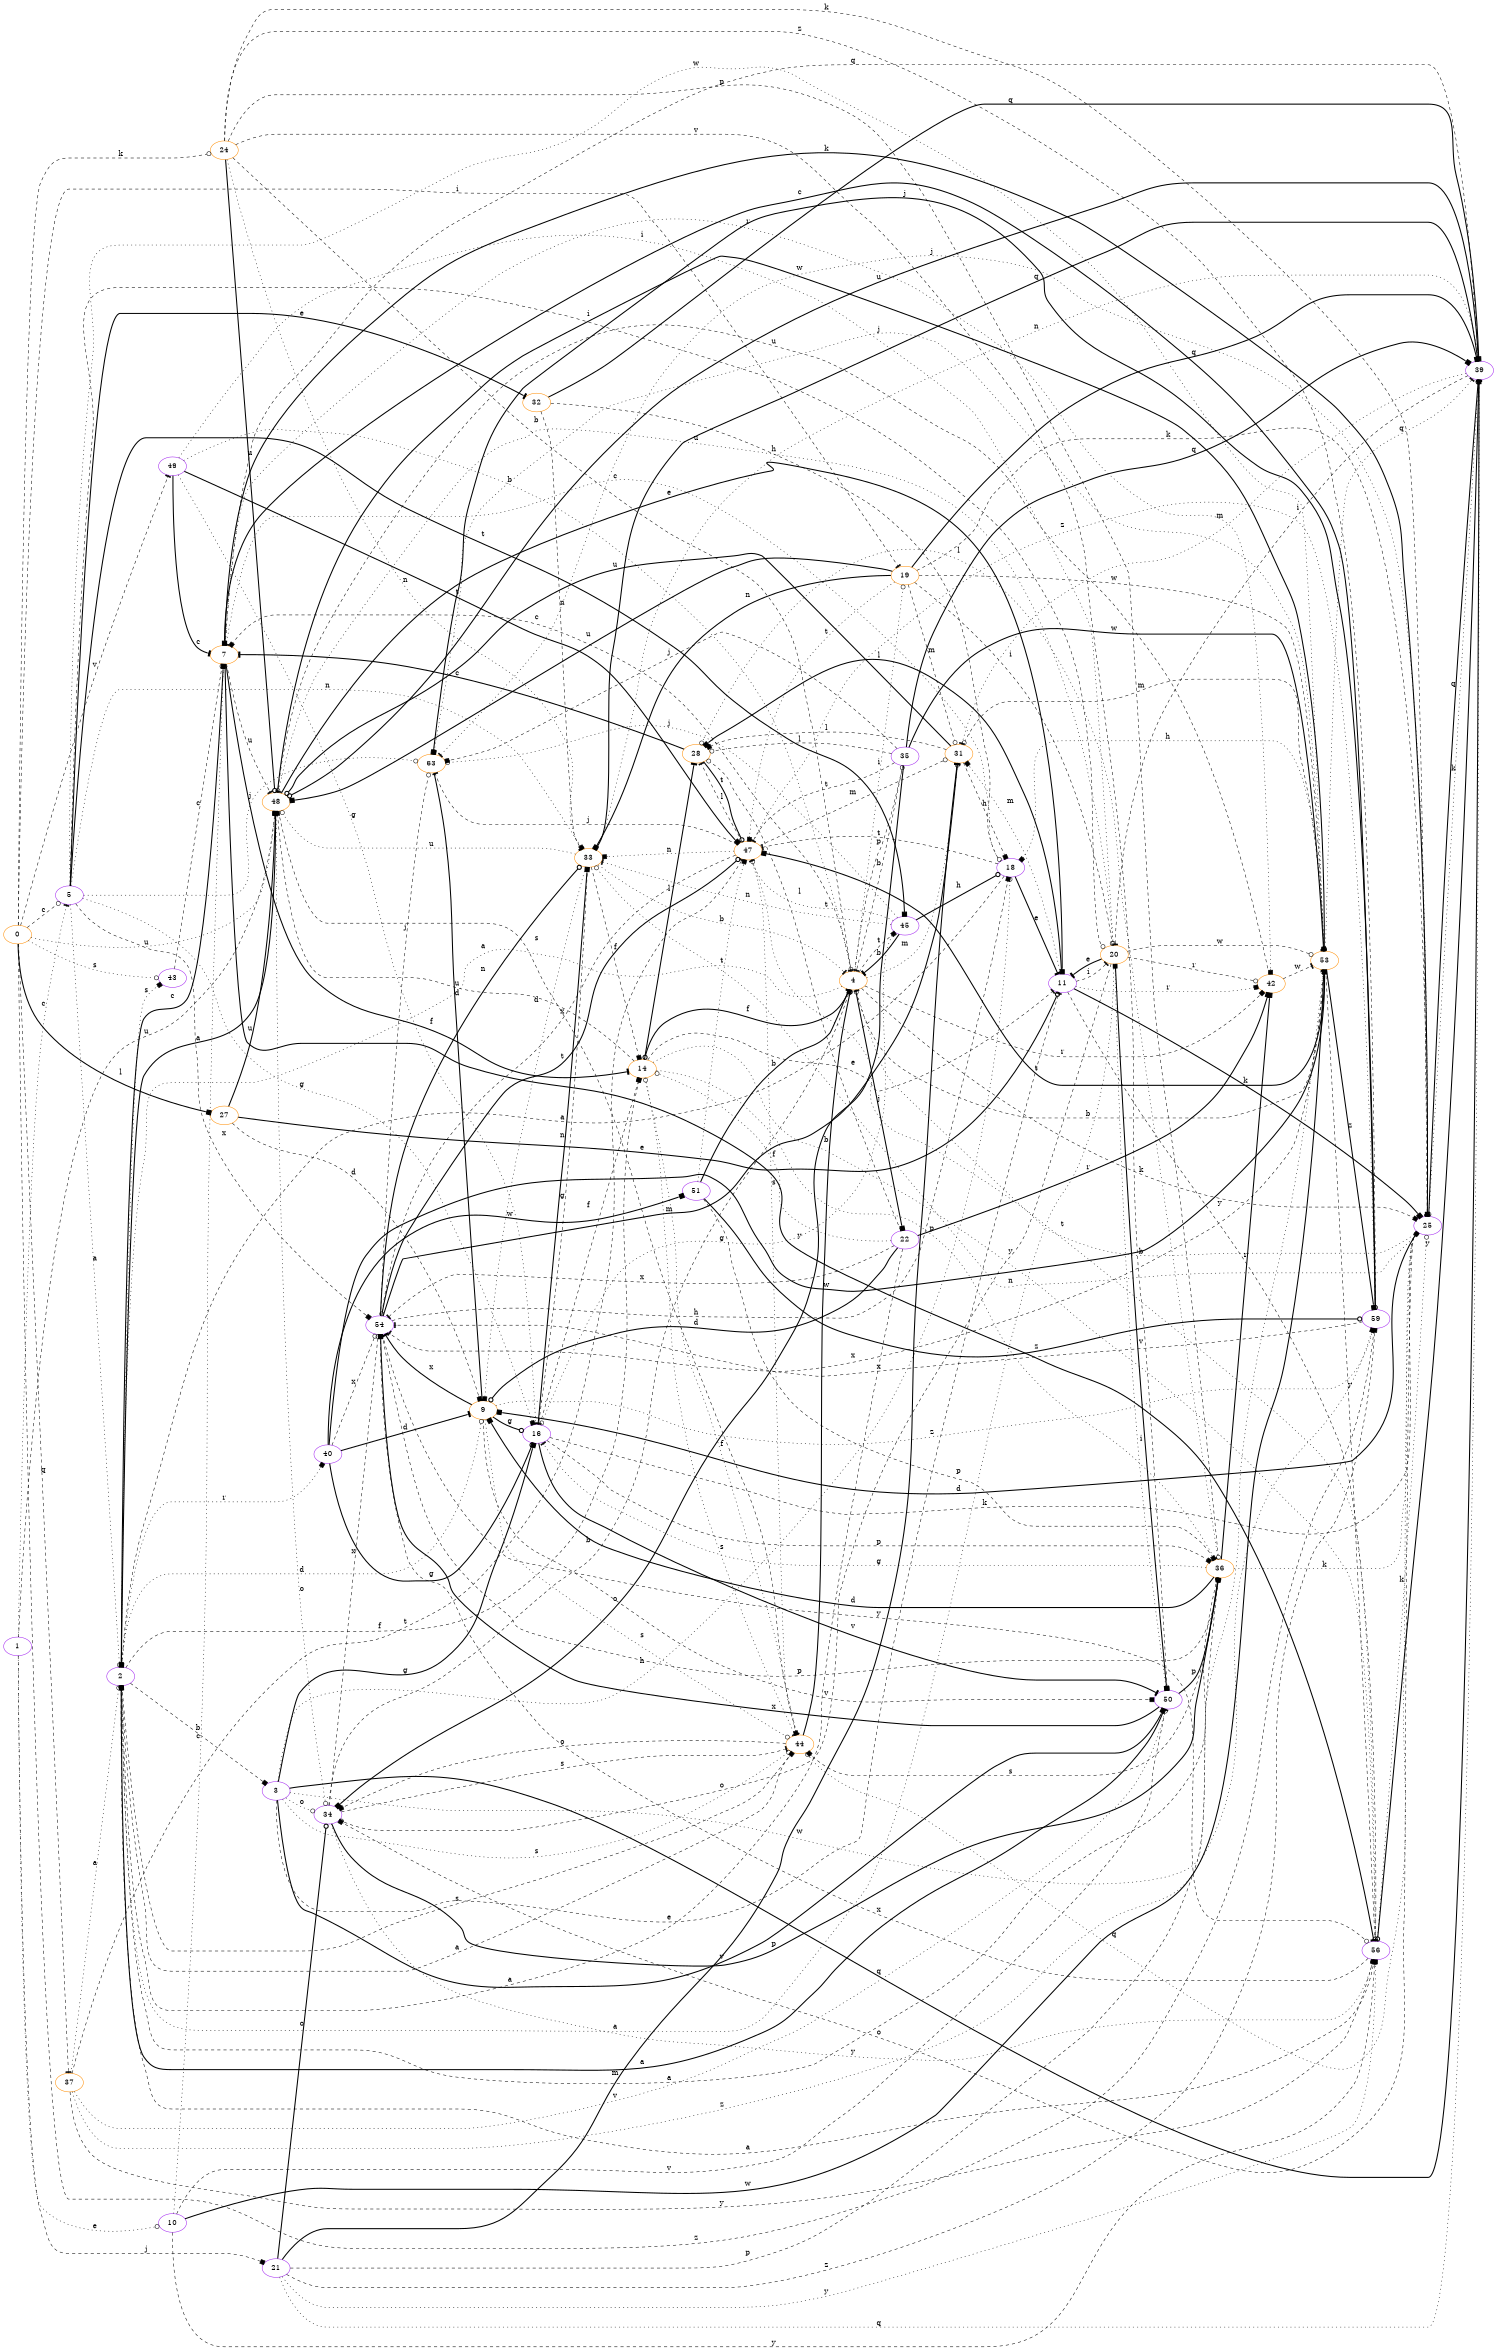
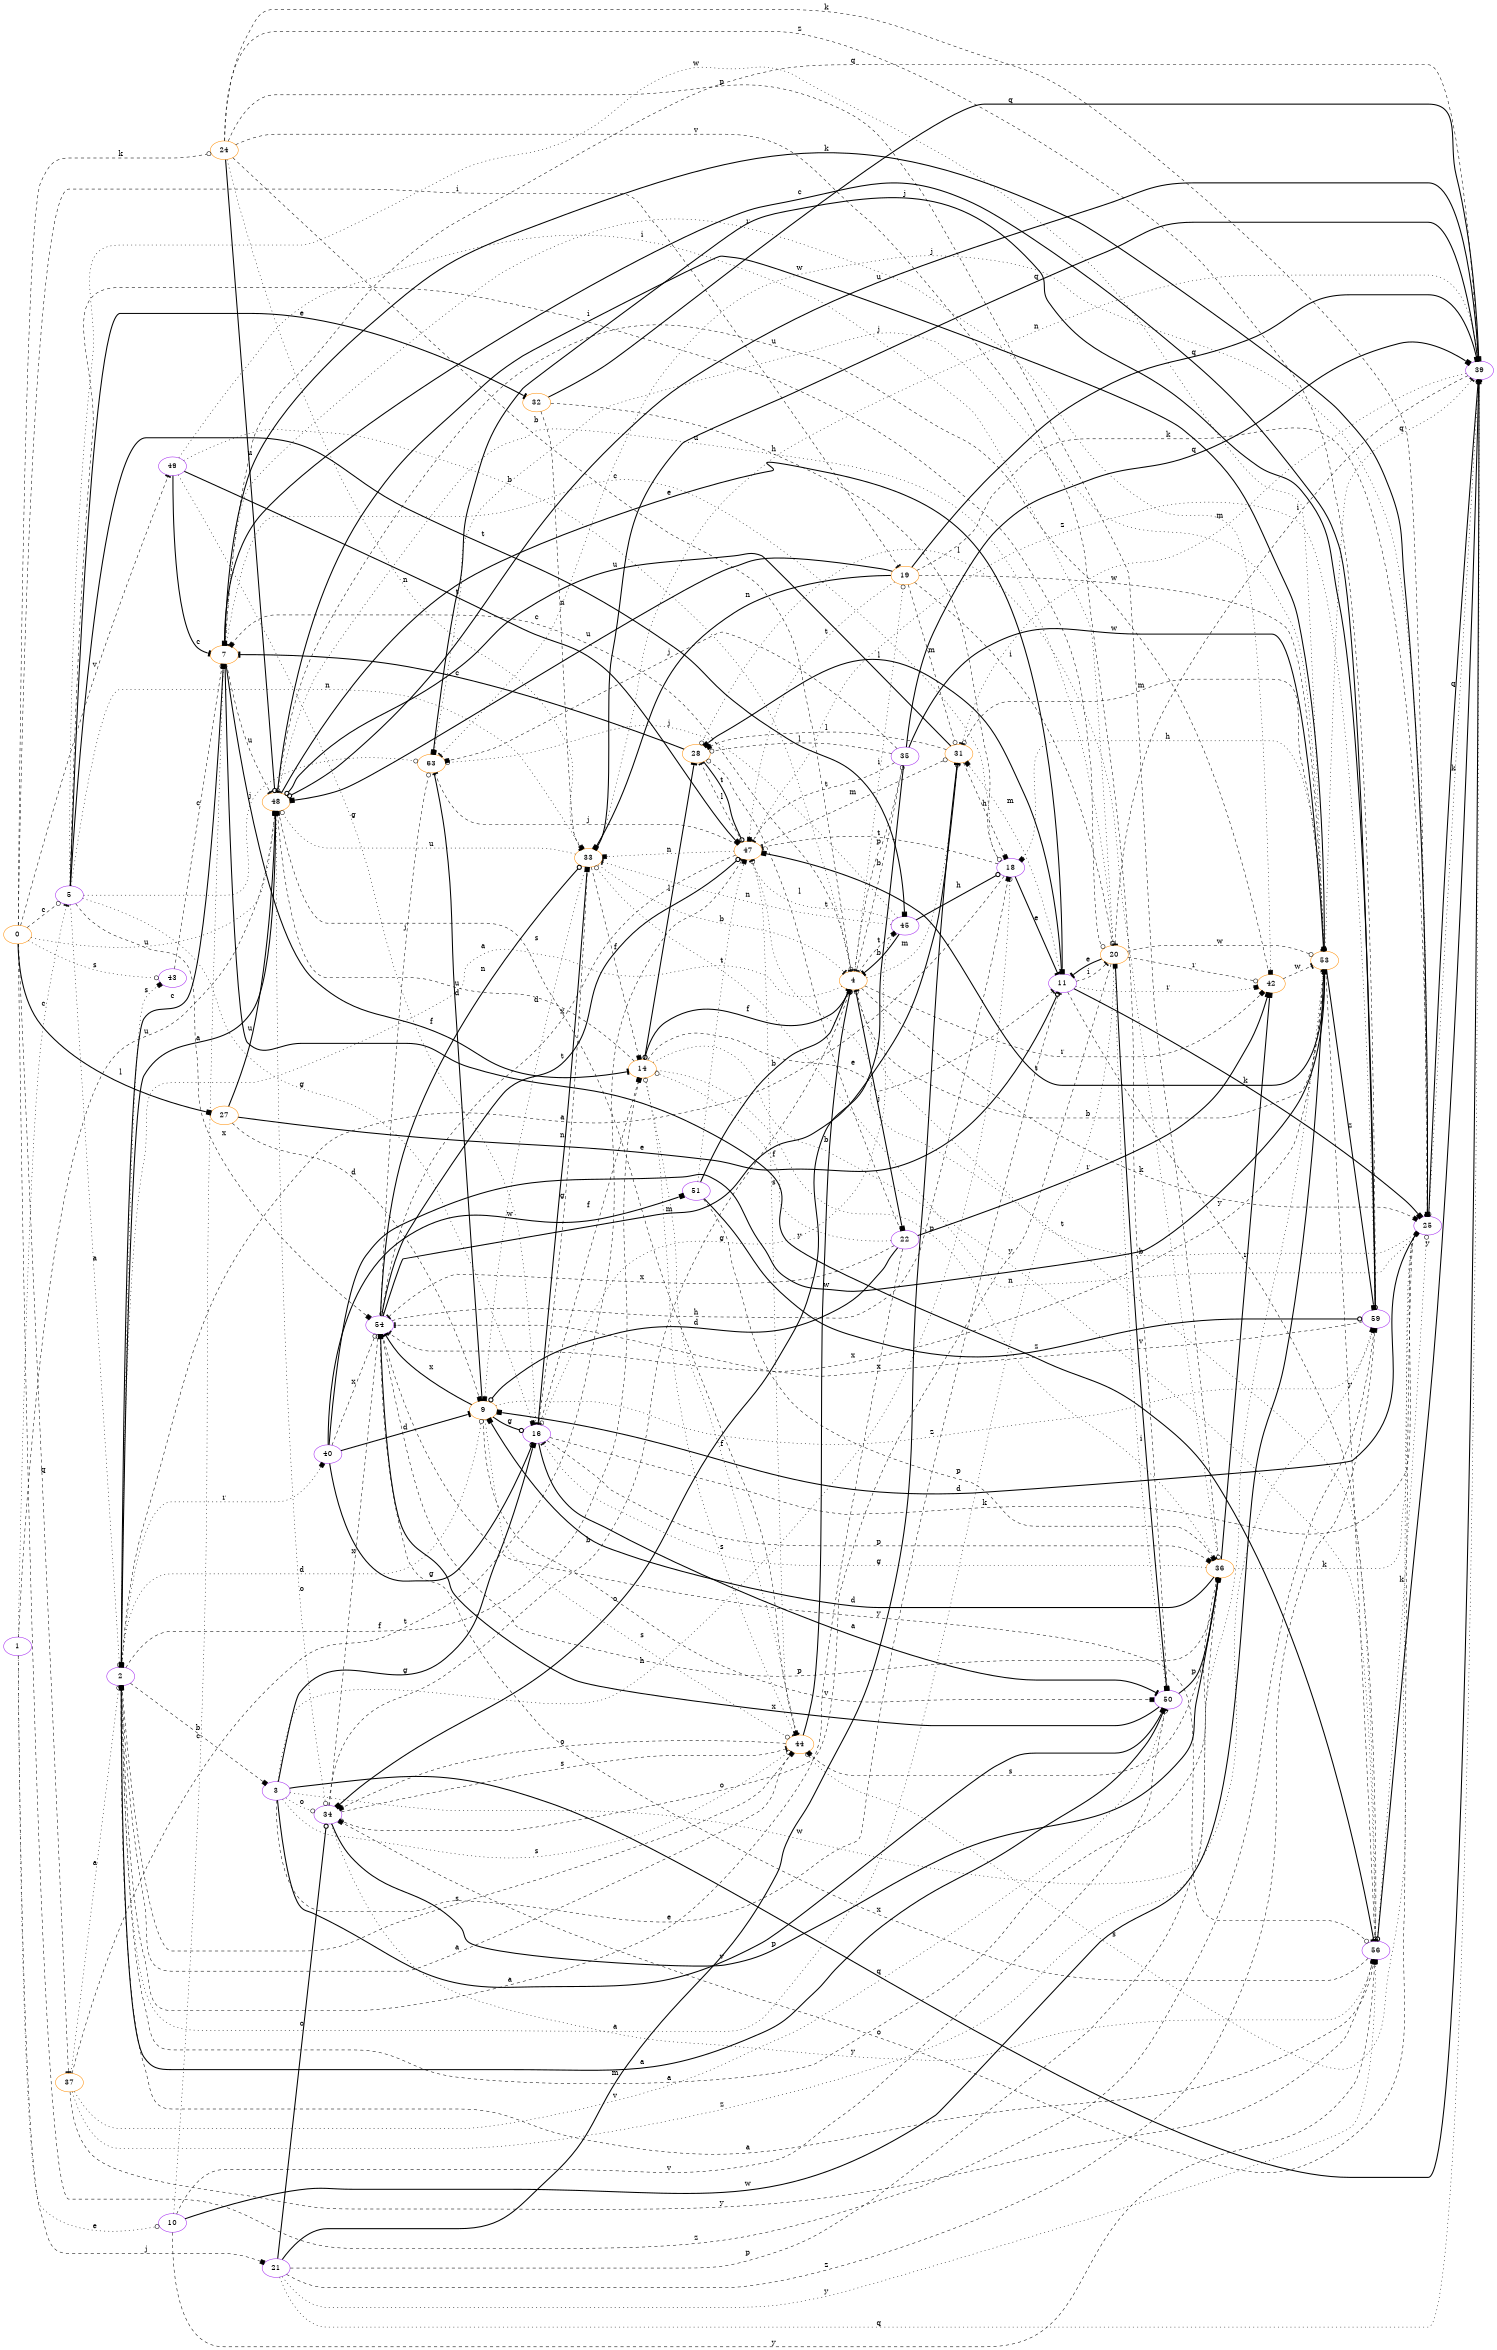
(853, 1626) -> (853, 1626)
(1114, 1935) -> (1114, 1935)
